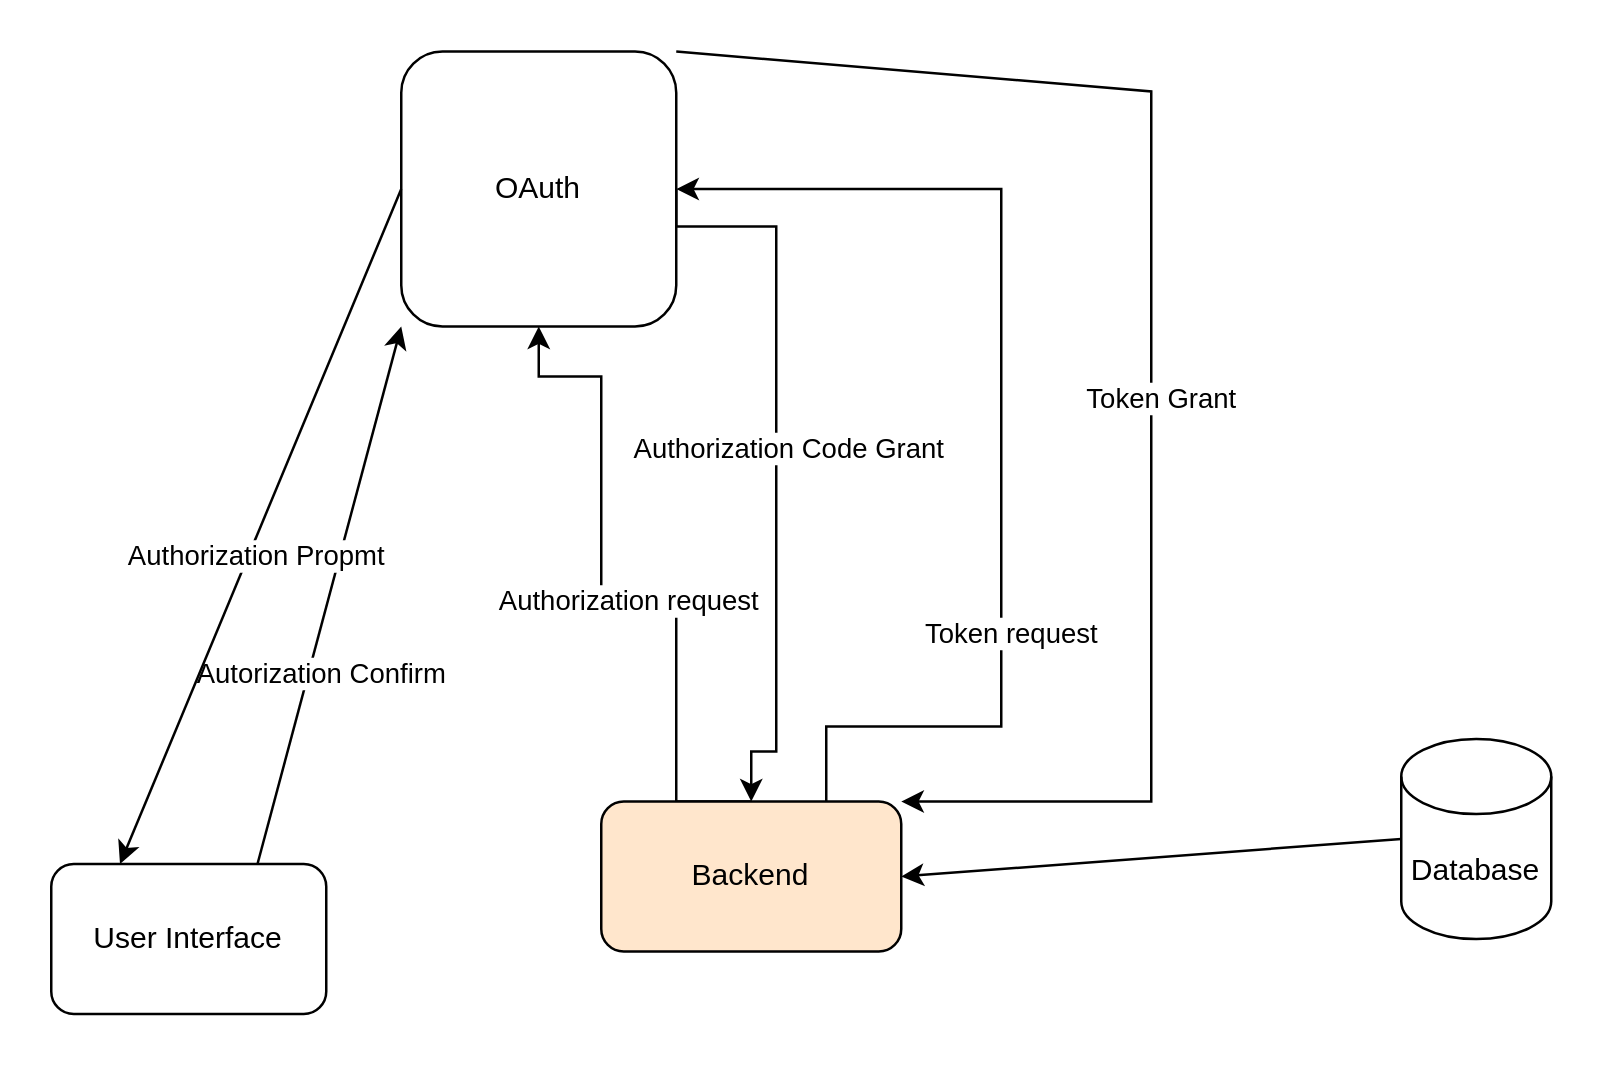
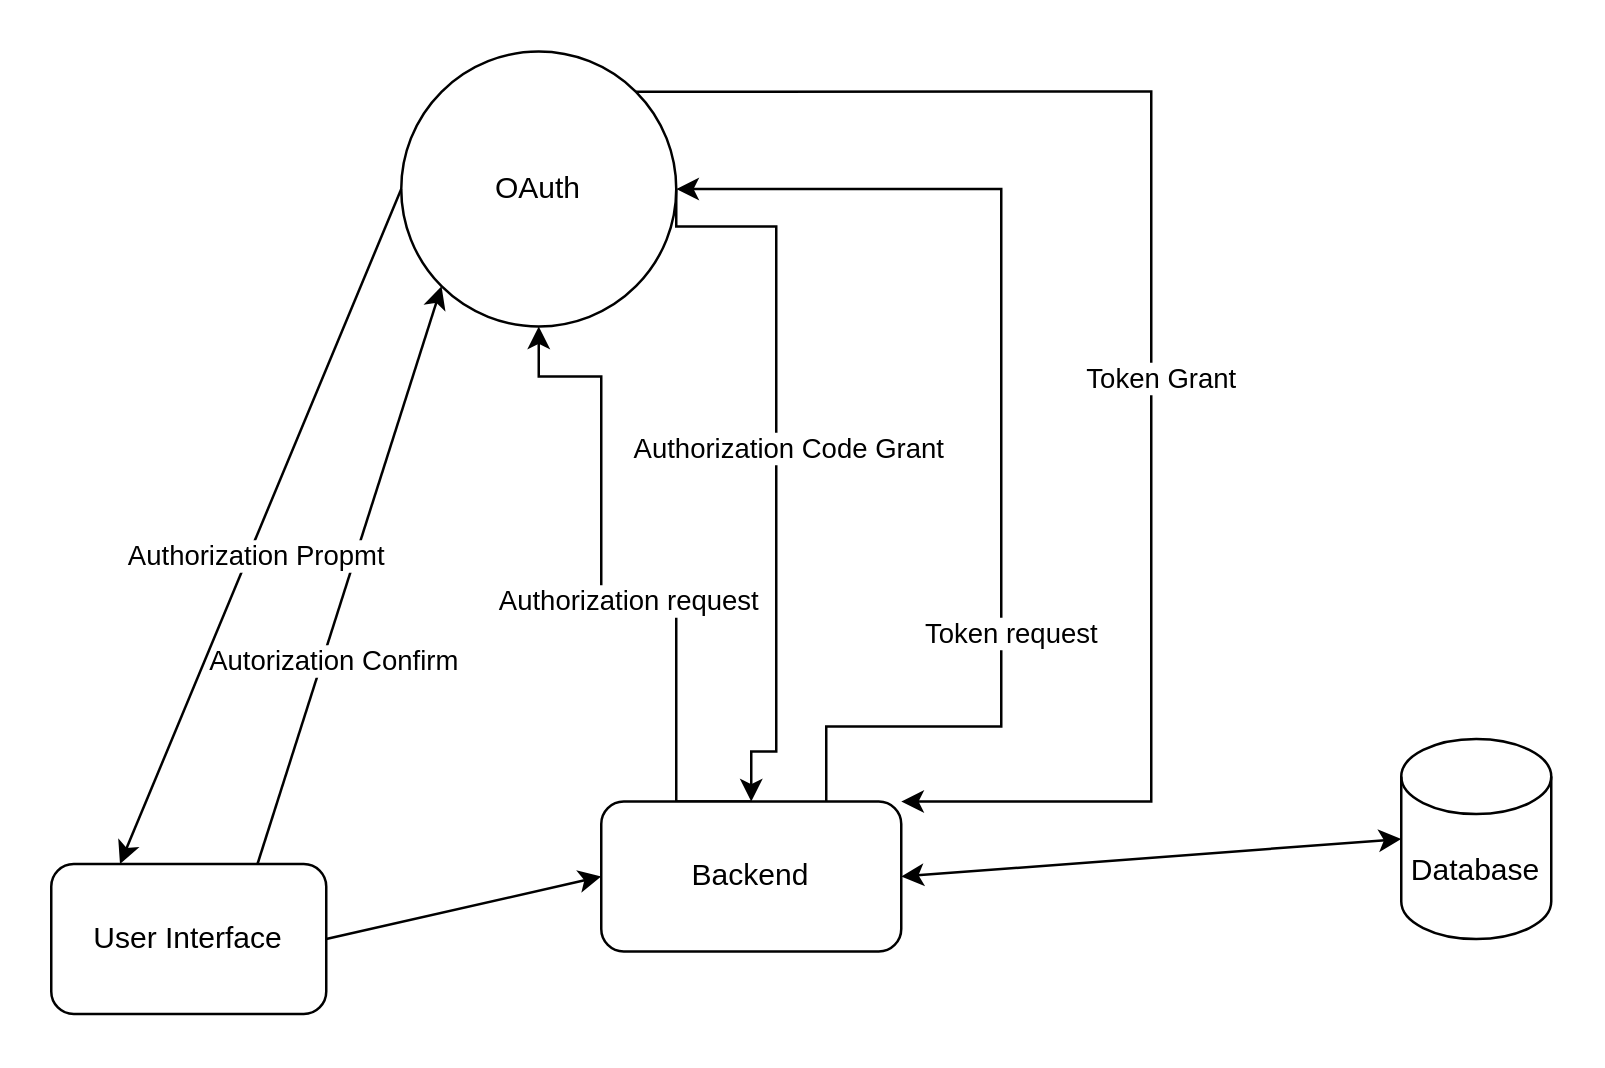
(539, 189) -> (539, 189)
(1390, 840) -> (1383, 840)
(751, 876) -> (751, 876)
none -> (456, 909)
